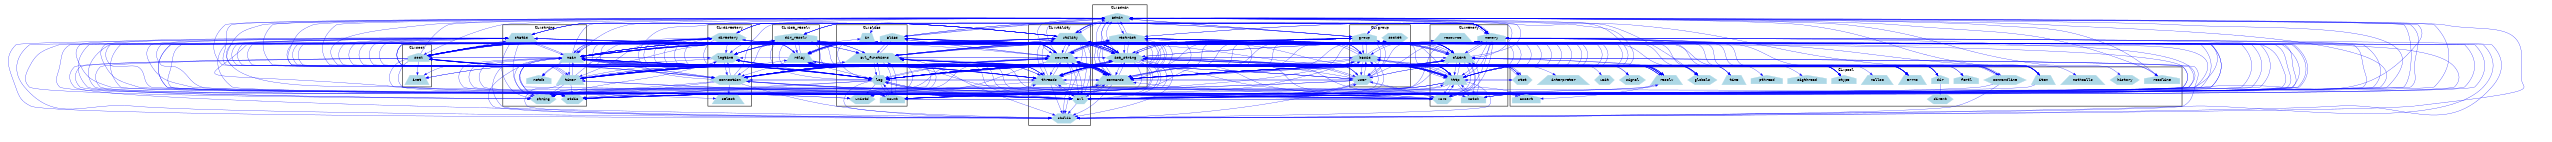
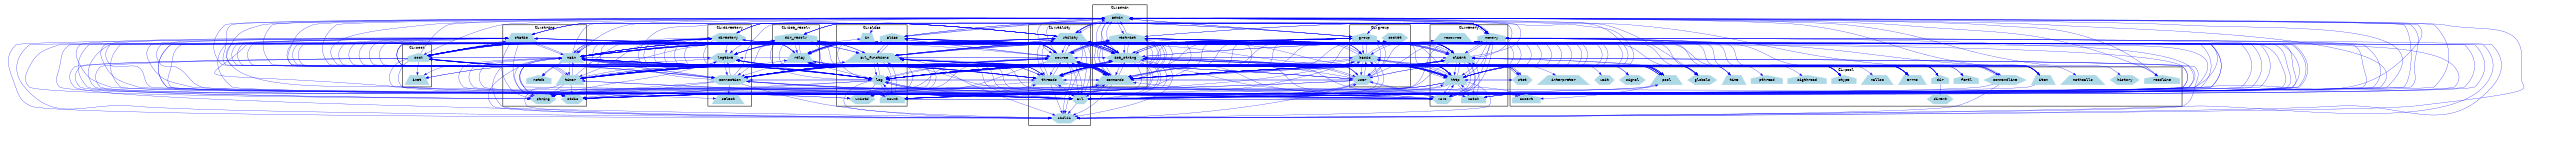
(1667, 80) -> (1667, 80)
